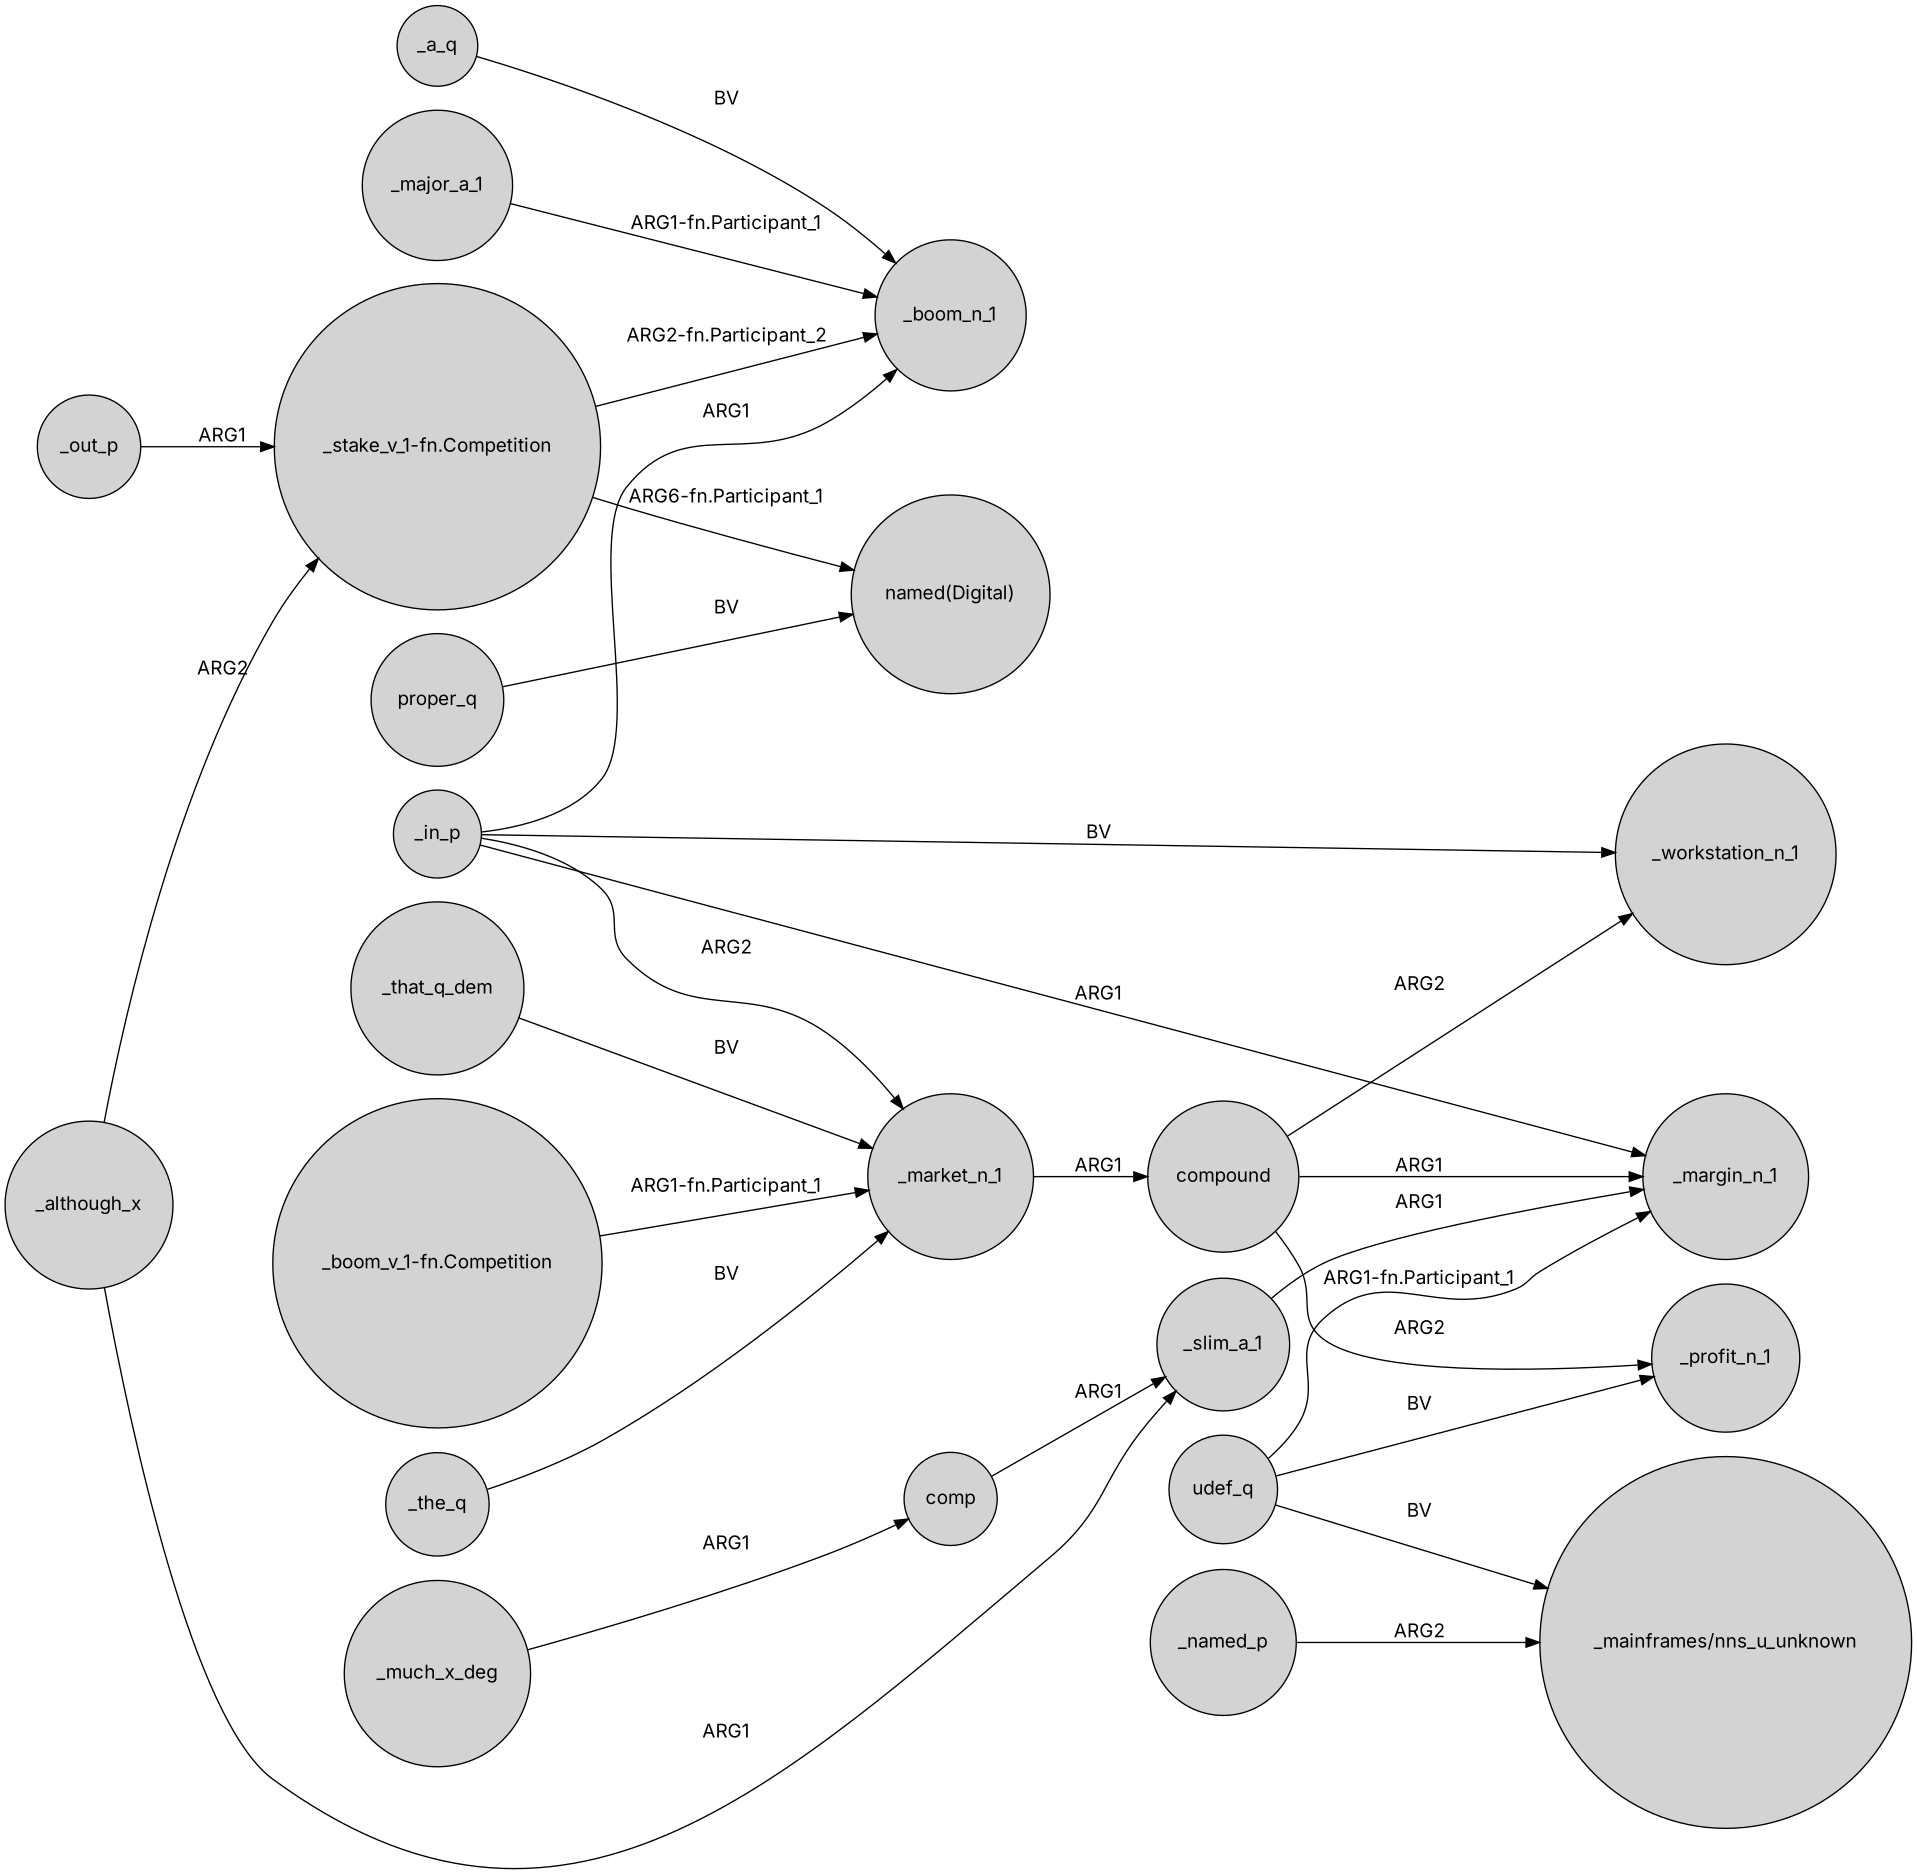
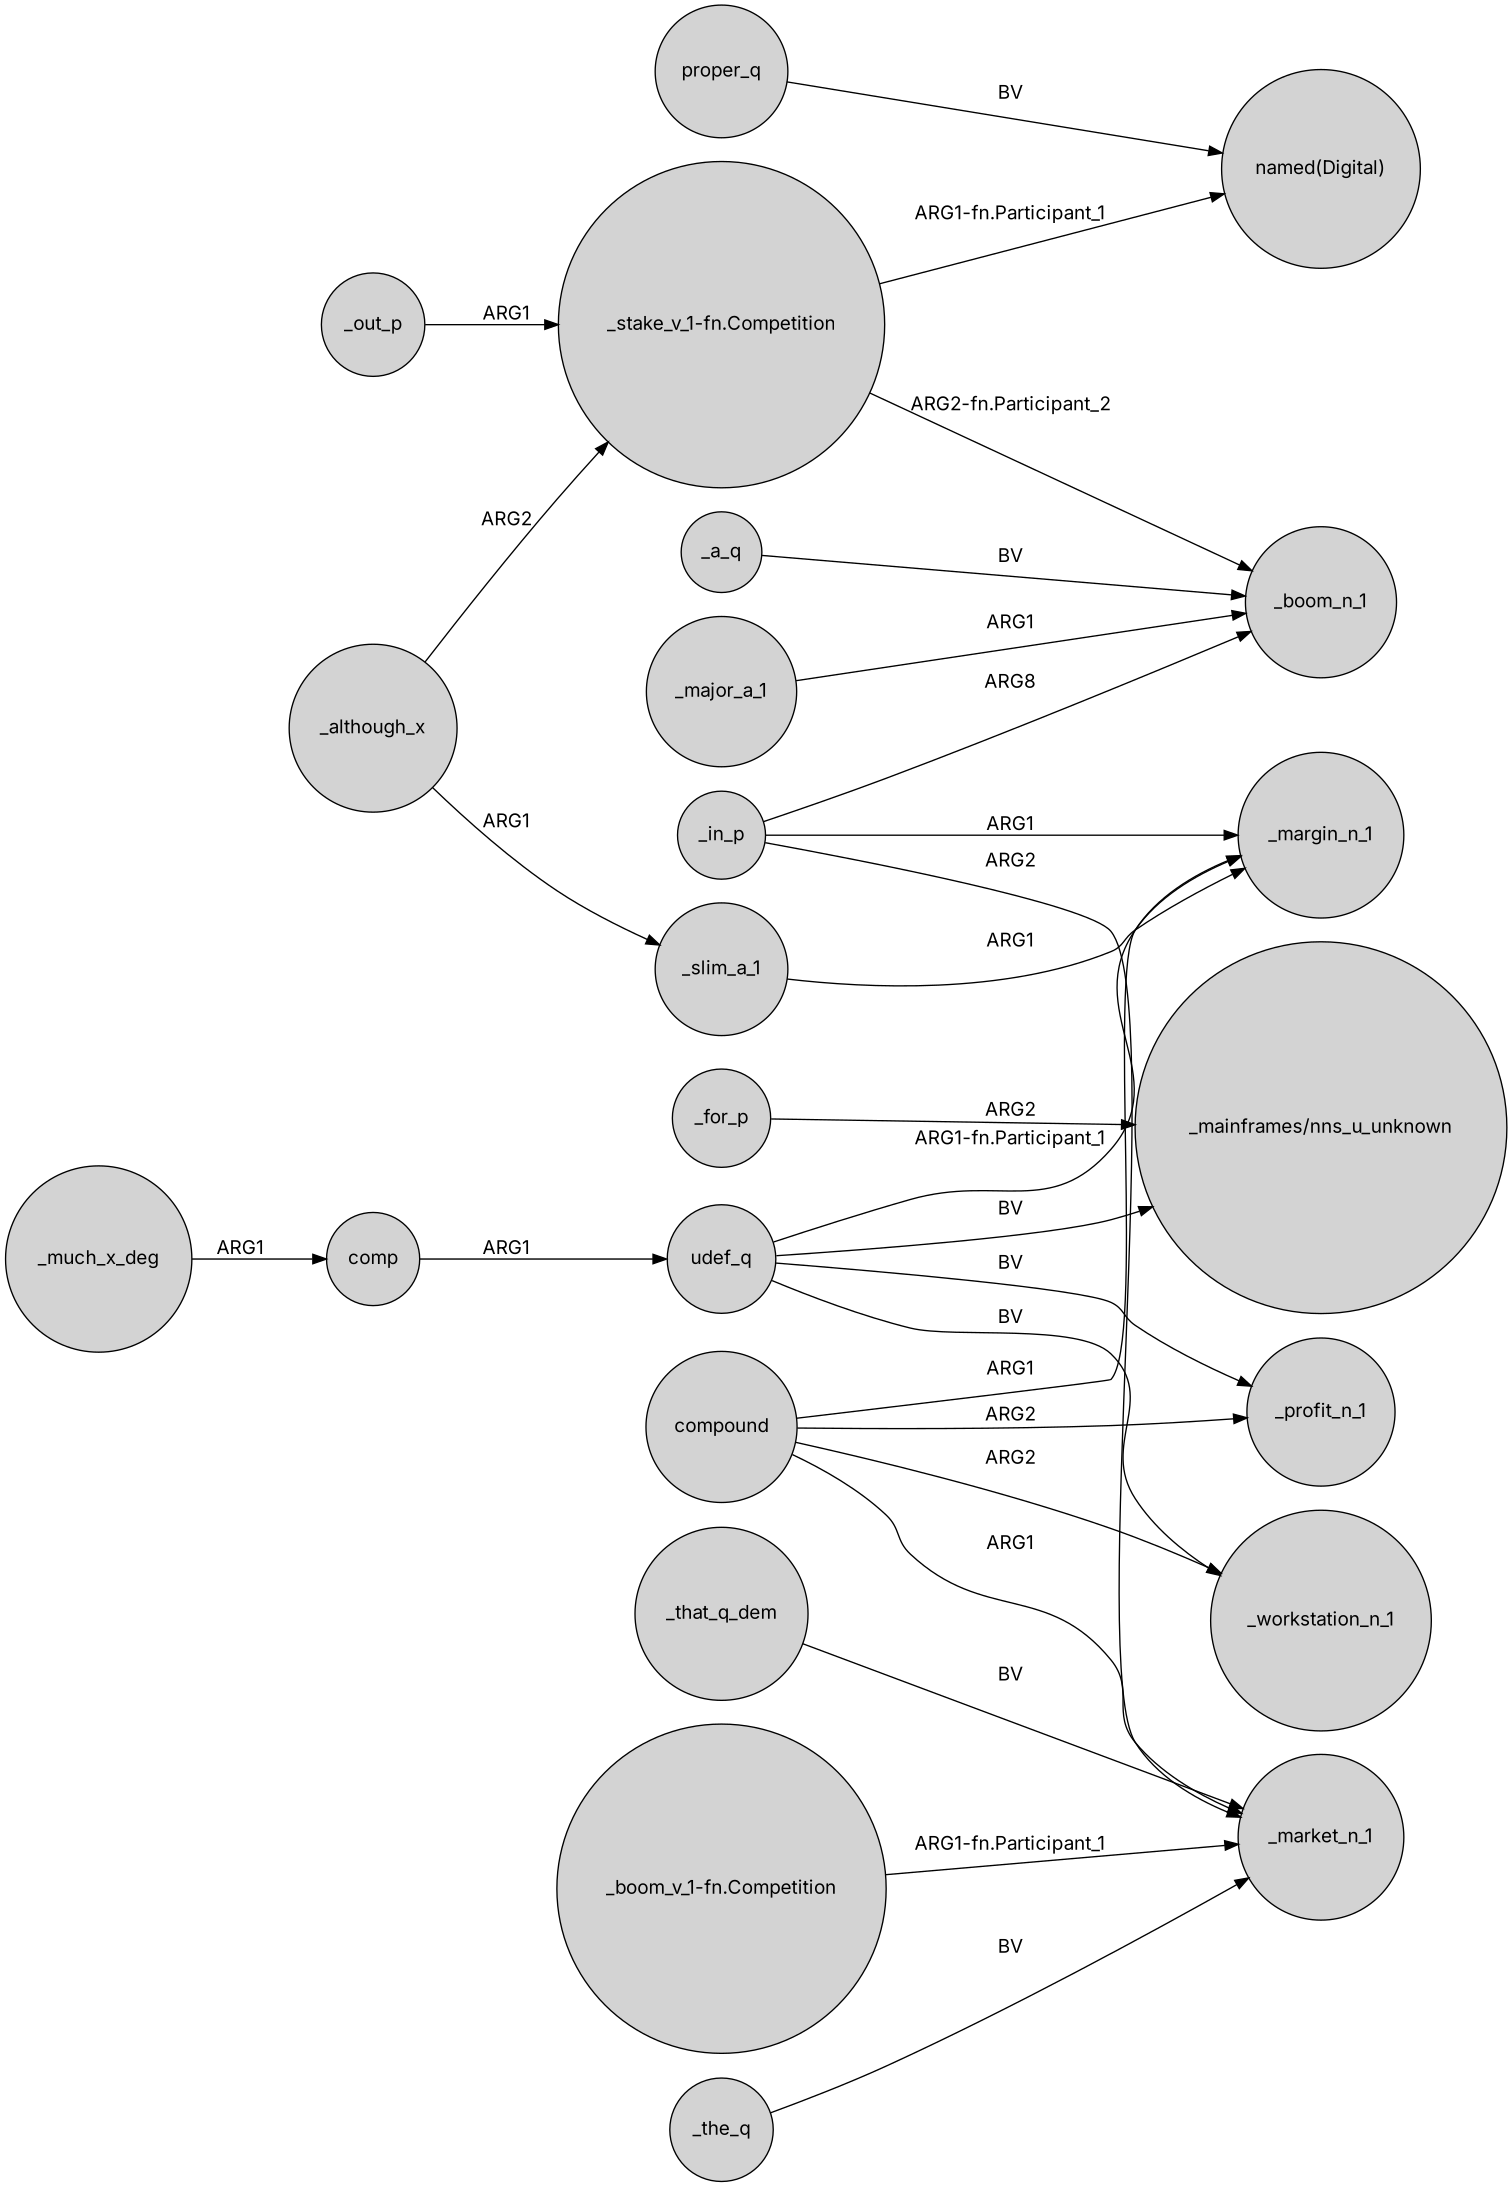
(727, 224) -> (1011, 623)
(727, 412) -> (1011, 683)
(727, 498) -> (1011, 214)
(1042, 844) -> (1066, 1337)
(1084, 1177) -> (1035, 1609)
(1073, 1430) -> (536, 1259)
(1223, 1643) -> (722, 1118)
